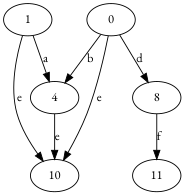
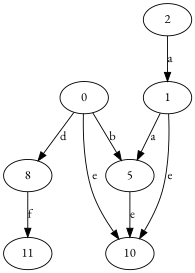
none -> (168, 20)
(55, 98) -> (130, 176)
